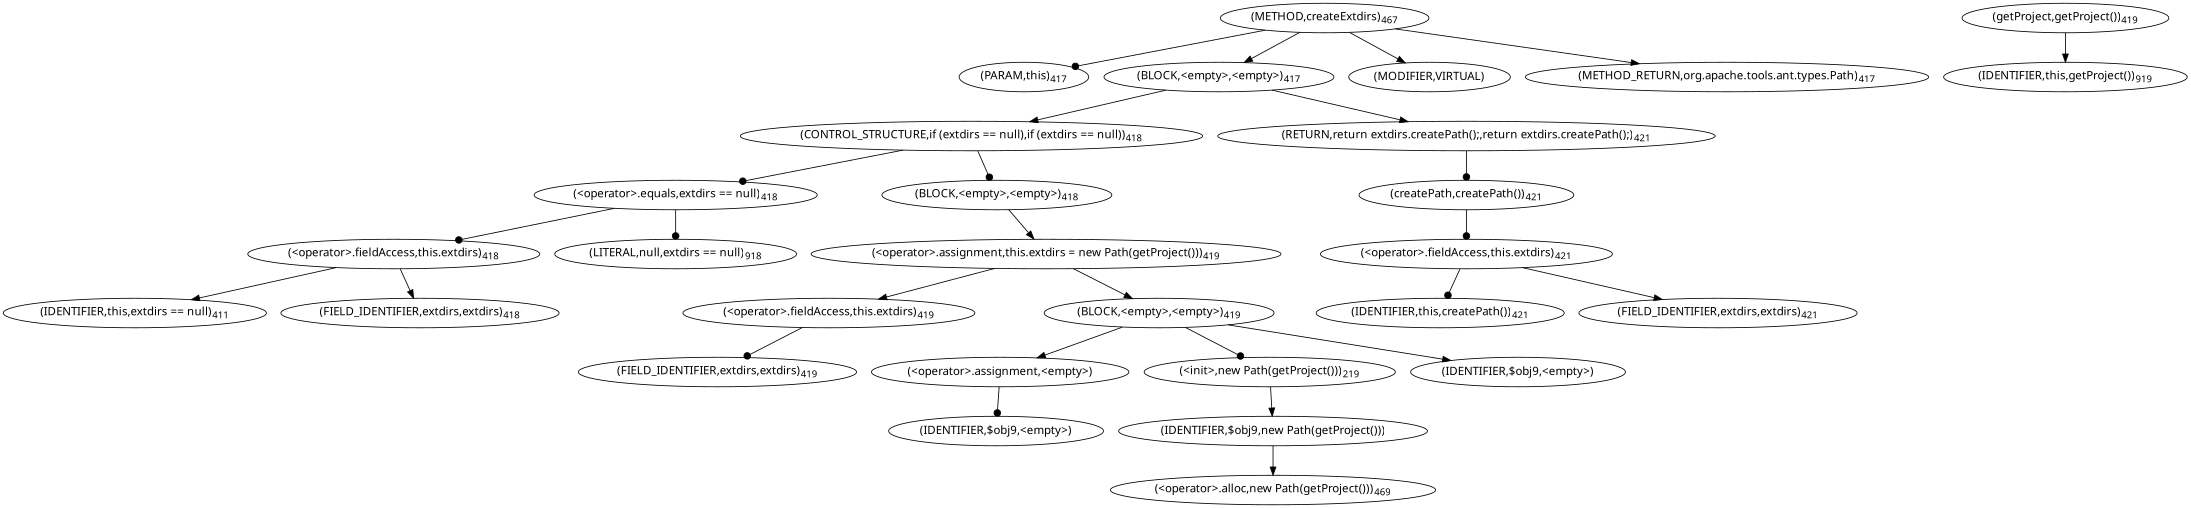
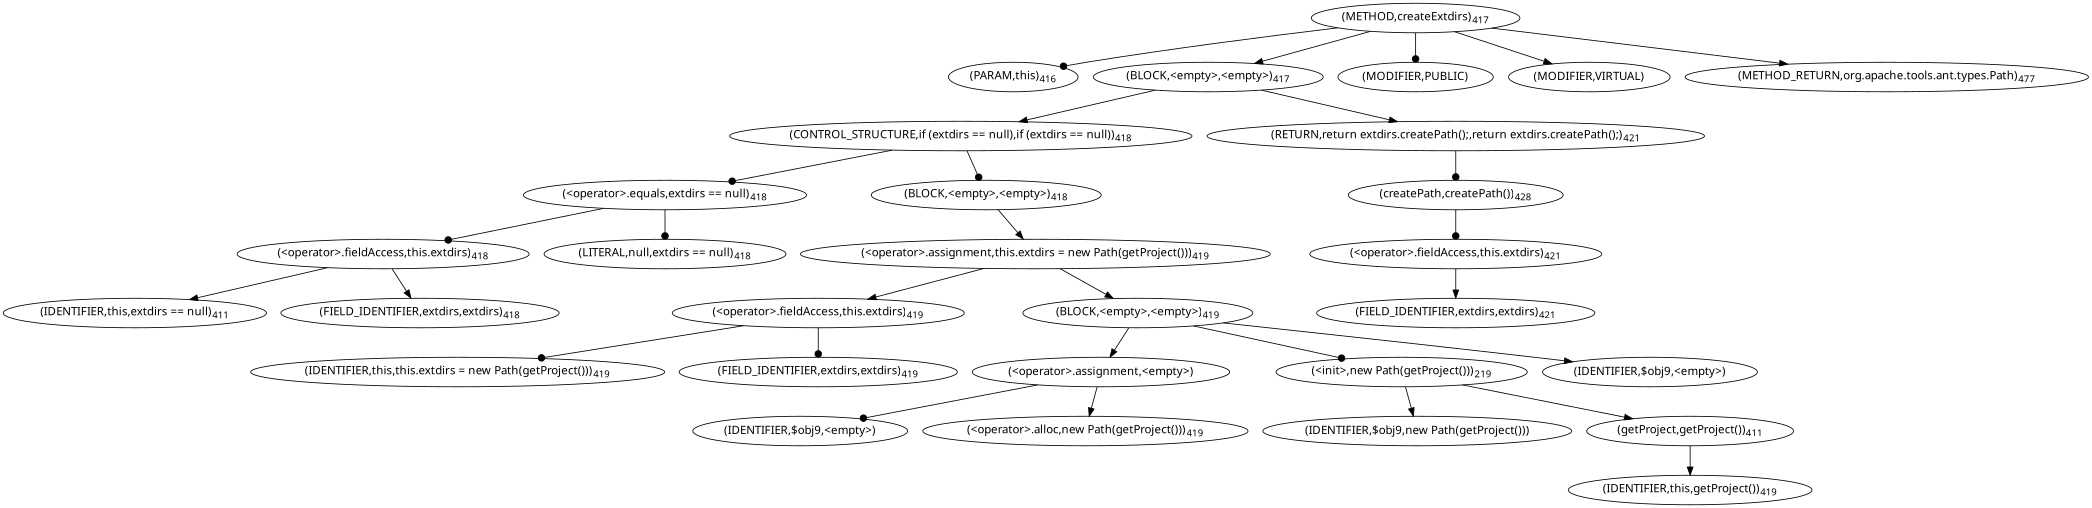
(1390, 17) -> (1481, 17)
(2130, 17) -> (1754, 430)
(1059, 76) -> (1048, 76)
(1867, 76) -> (2027, 76)
(2144, 76) -> (1769, 489)
none -> (1416, 77)
(1534, 194) -> (1523, 194)
(754, 253) -> (743, 253)
(1440, 313) -> none
none -> (458, 372)
none -> (1543, 401)
(1273, 457) -> (1094, 398)
(1383, 489) -> (1195, 430)
